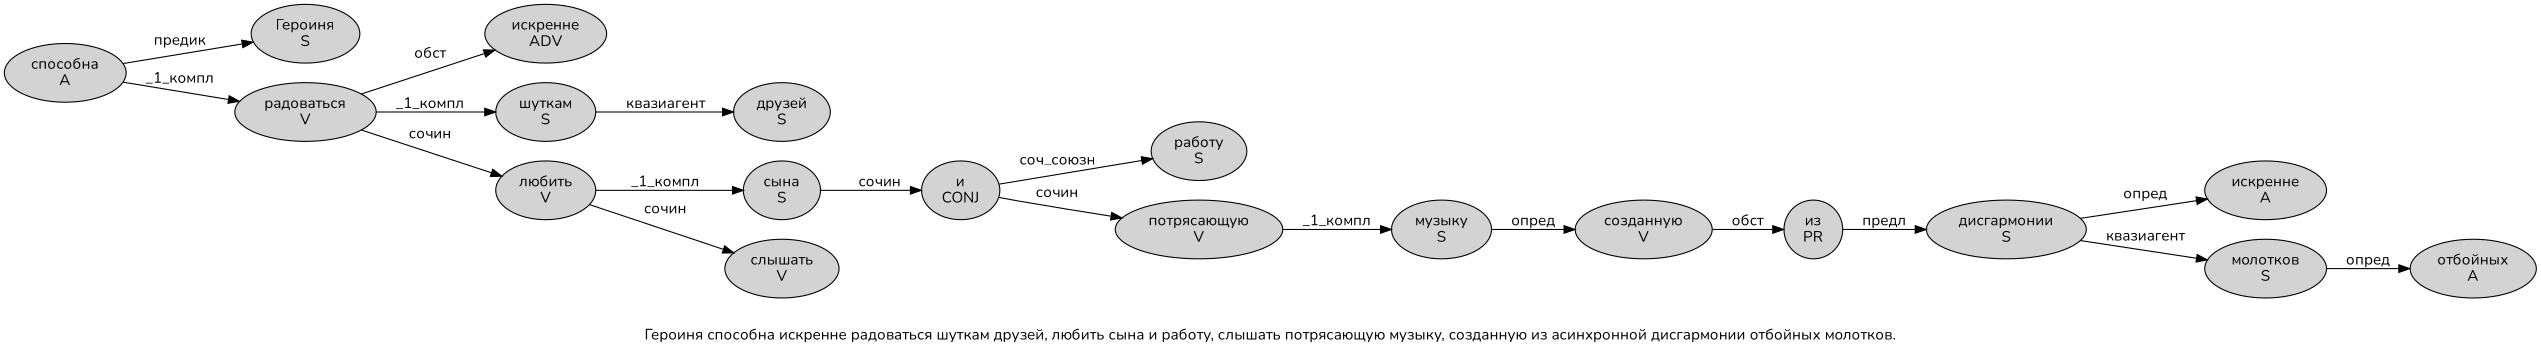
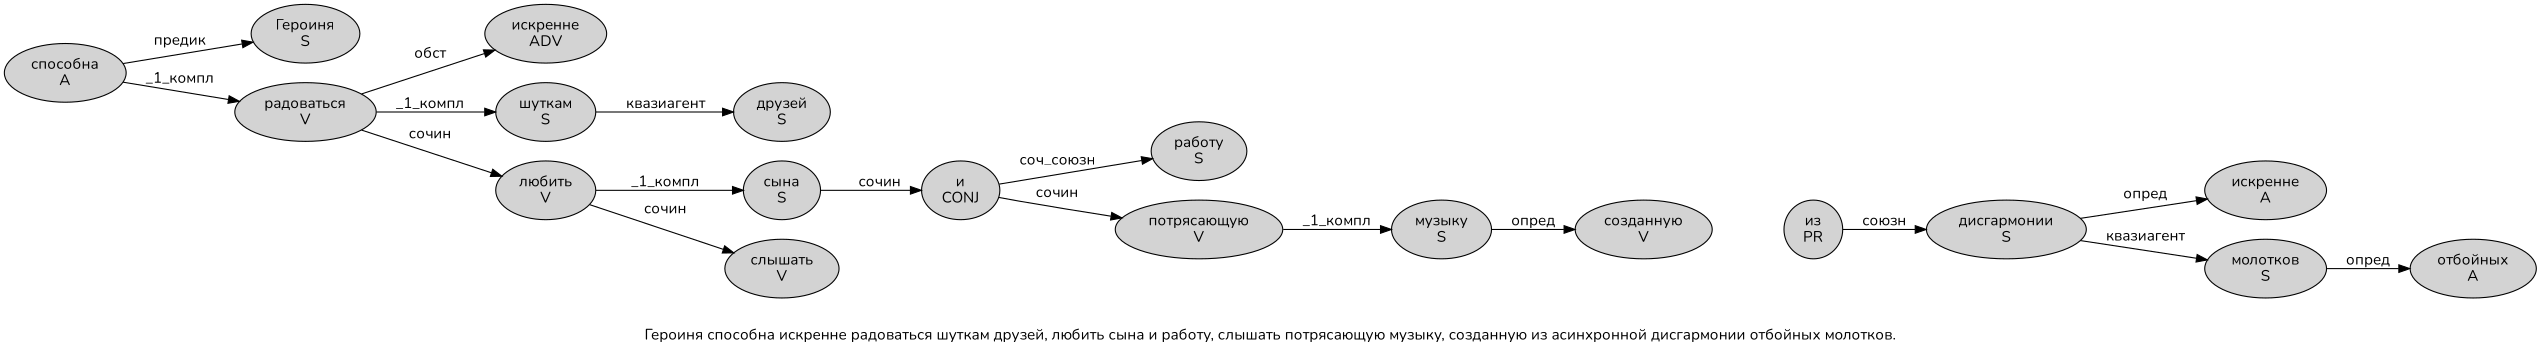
(1885, 221) -> (1885, 221)
(1742, 229) -> none
